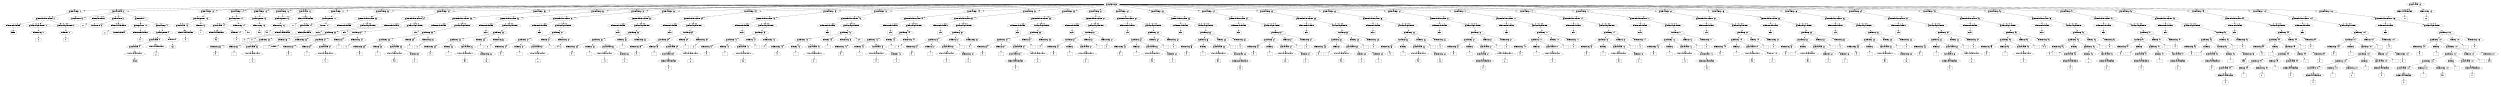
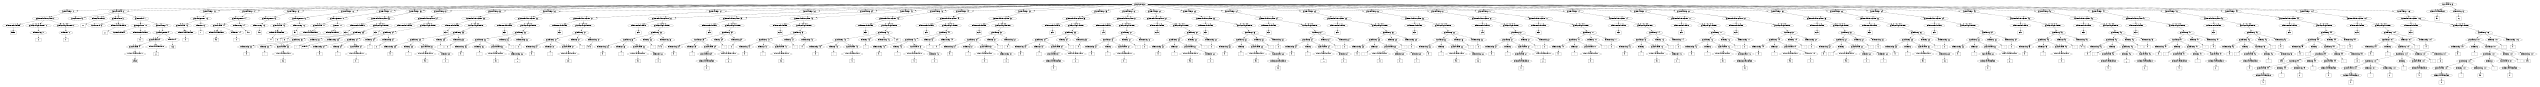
(294, 15) -> (290, 22)
none -> (660, 47)
